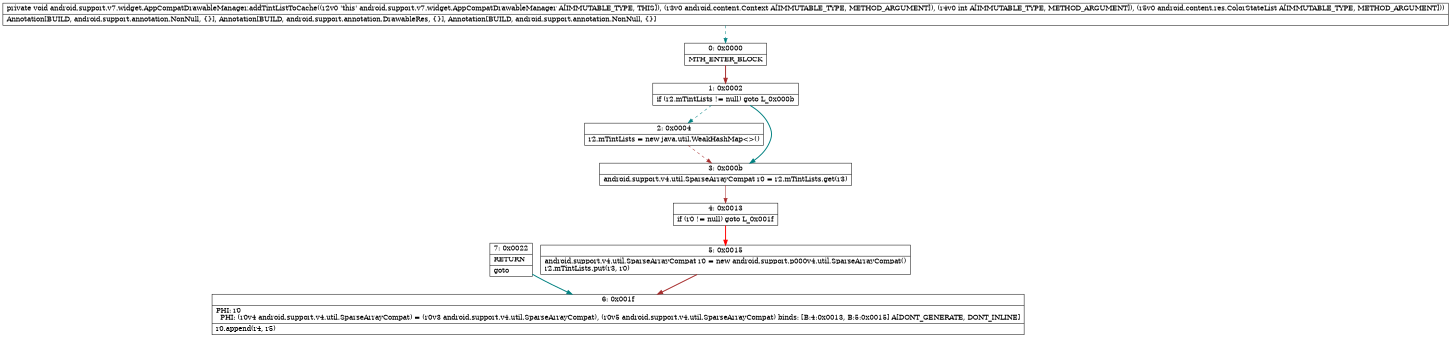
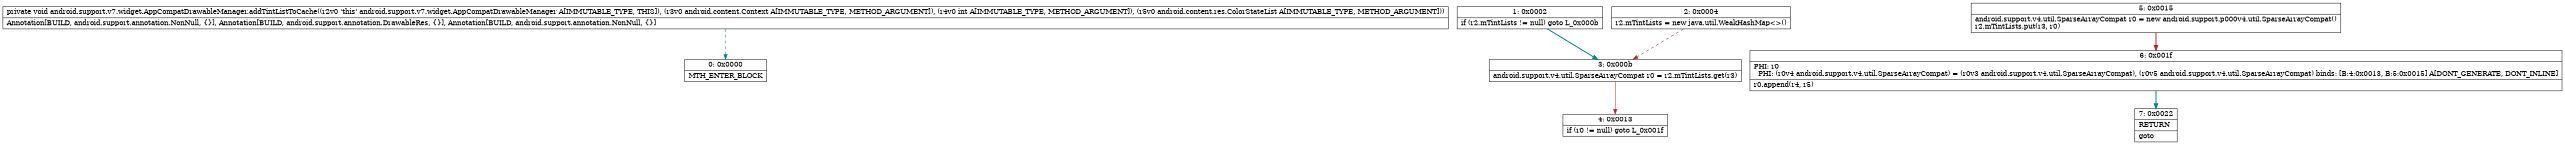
(726, 72) -> none
(702, 113) -> none
(726, 233) -> none
(550, 284) -> (2156, 97)
